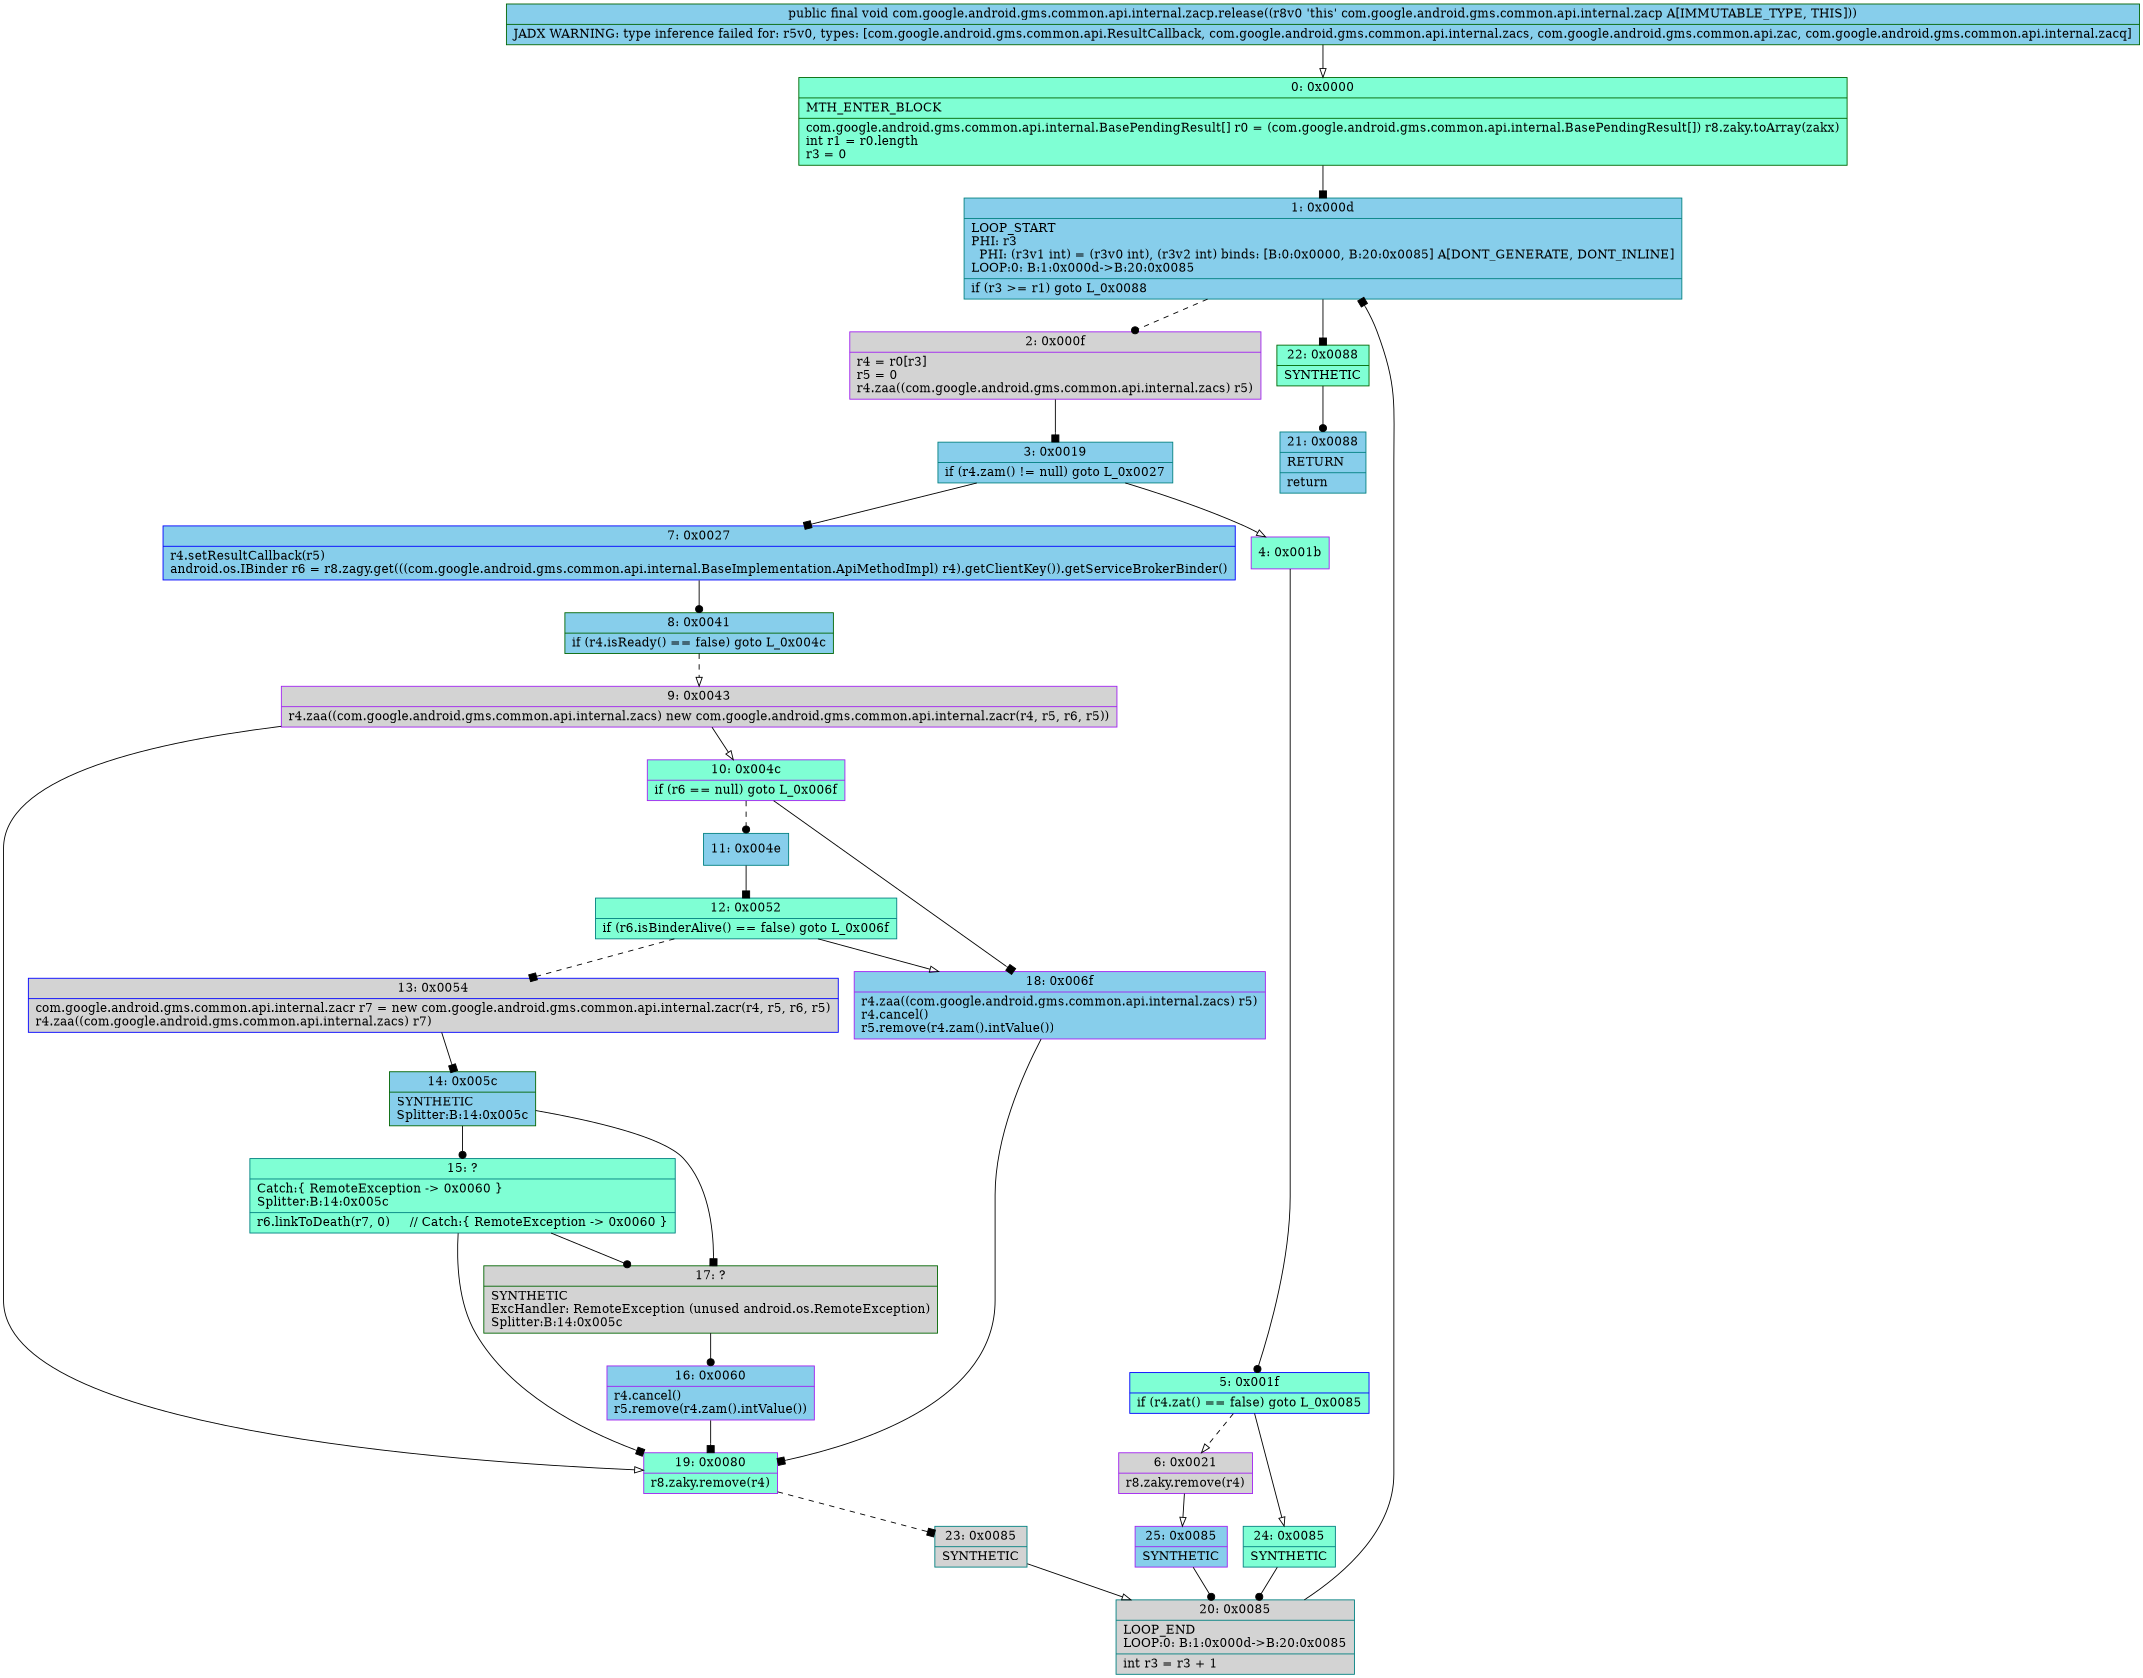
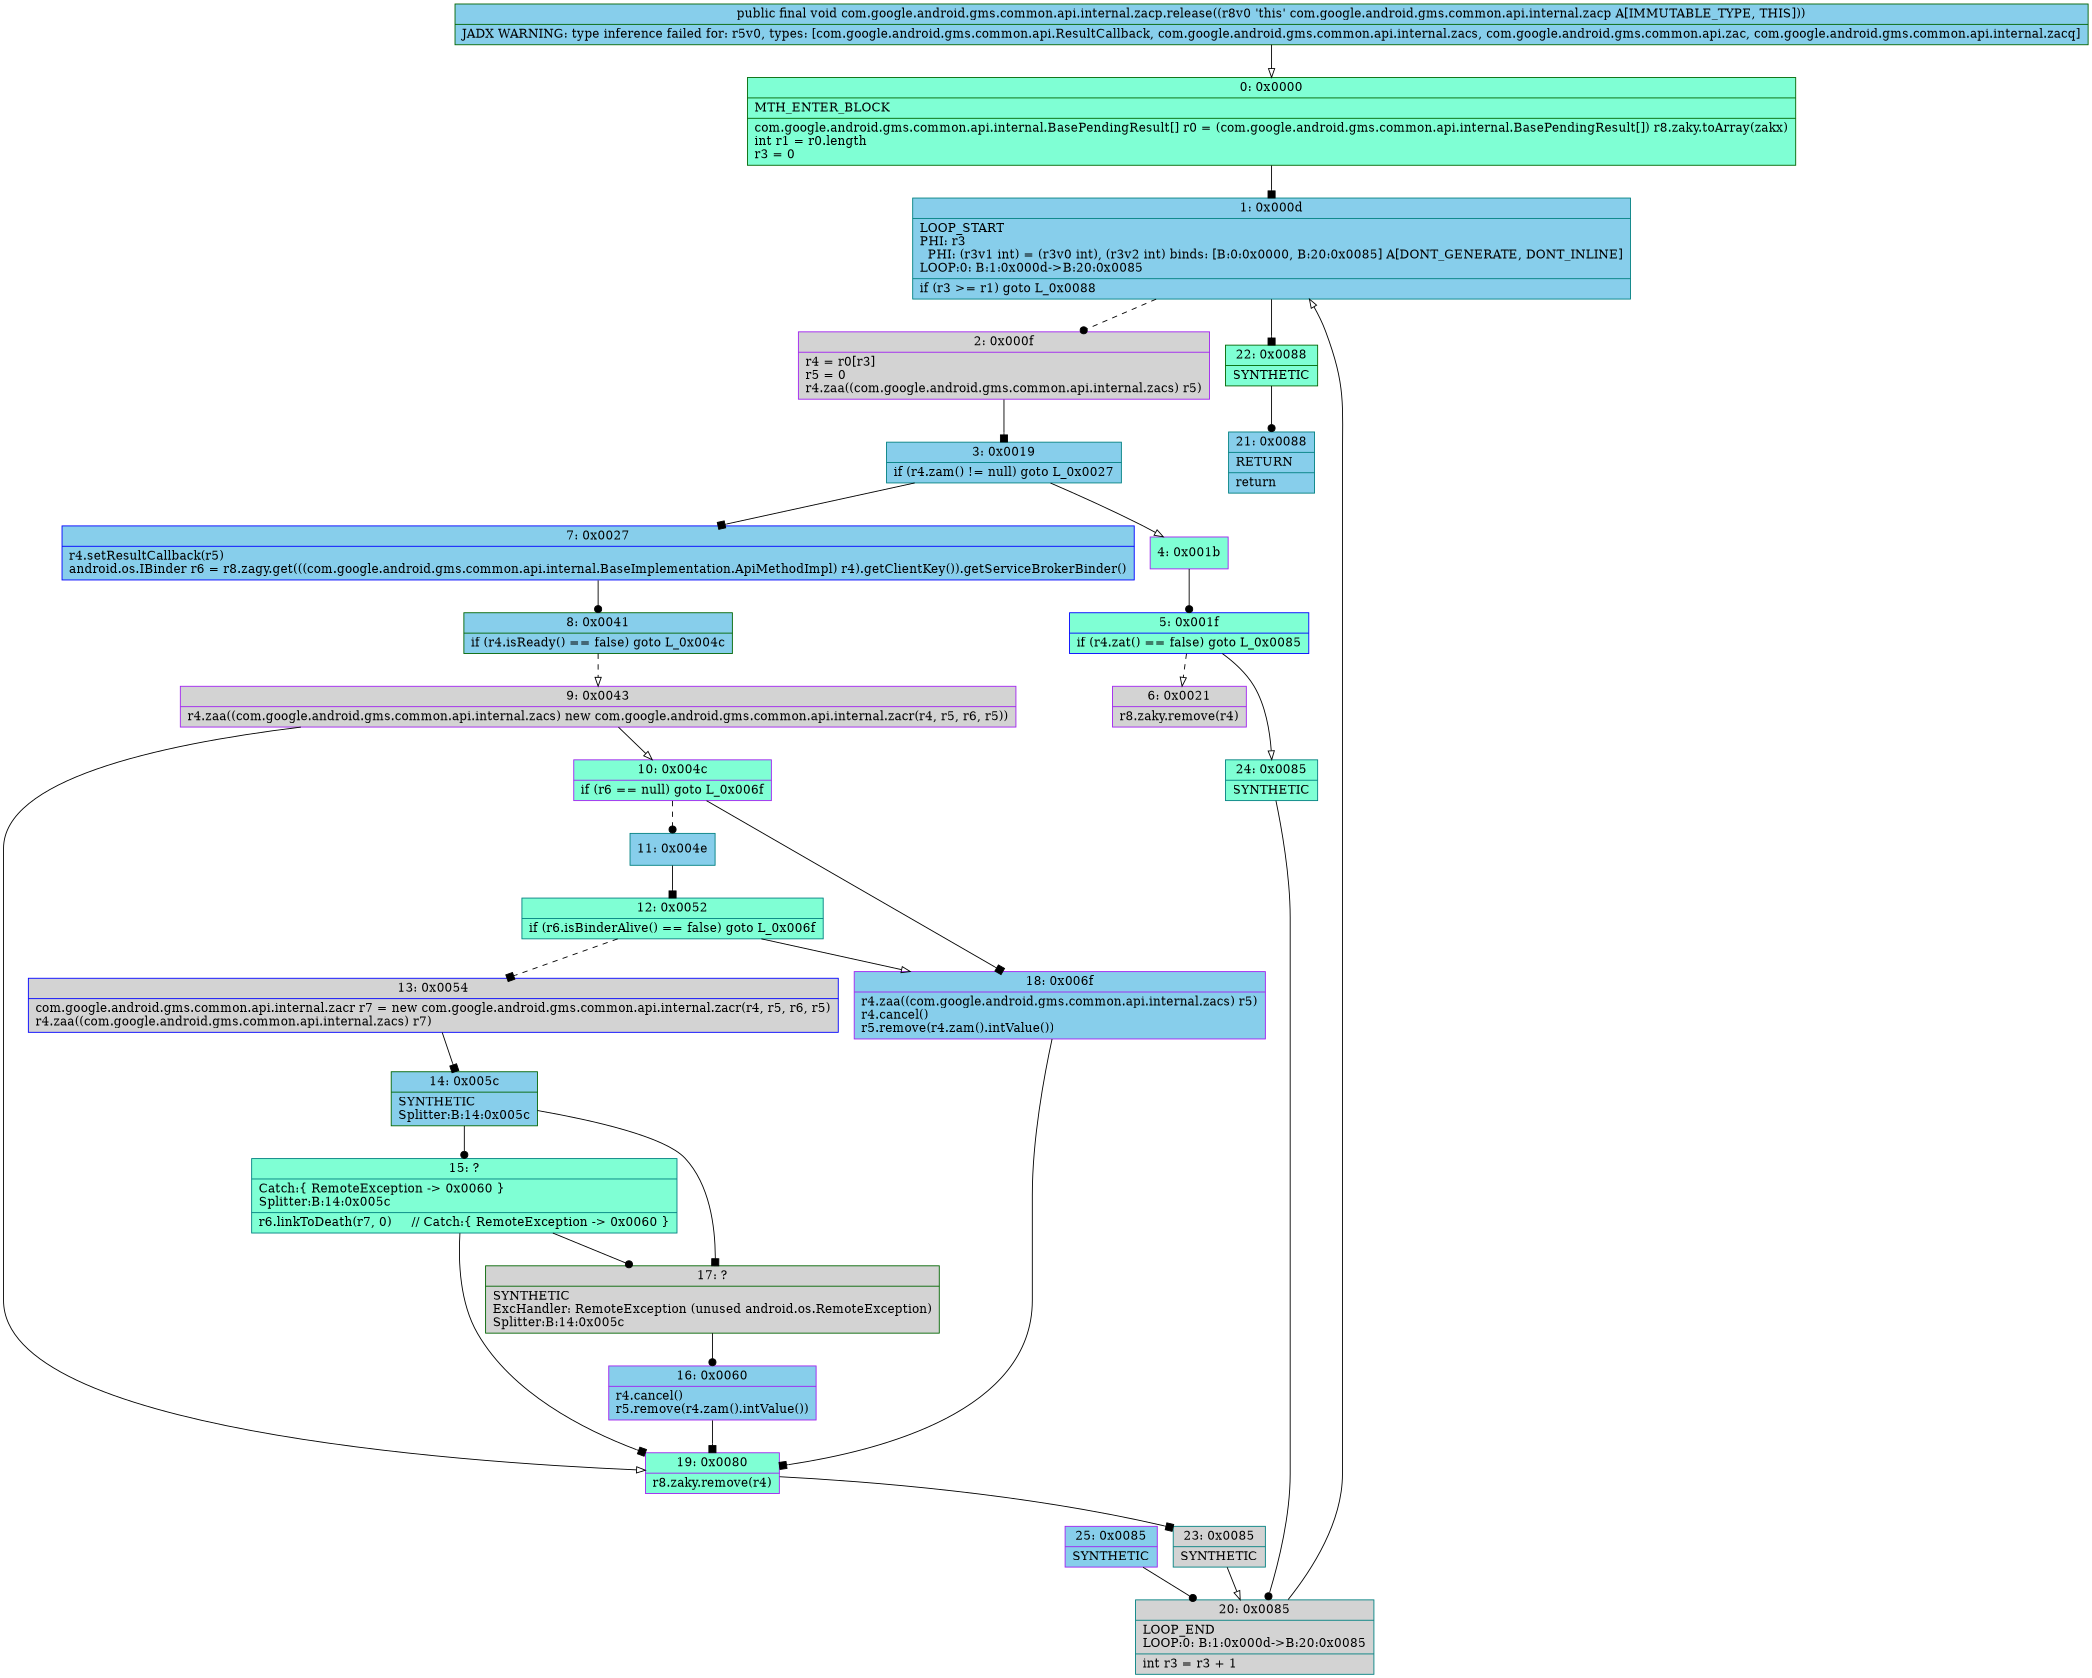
(1394, 968) -> (1342, 958)
(1184, 1505) -> none
(852, 1512) -> (973, 1493)
